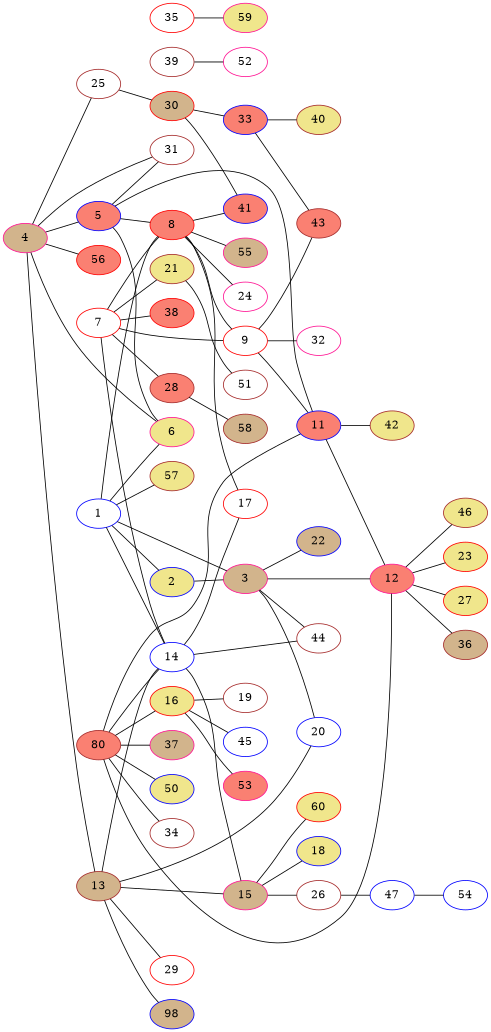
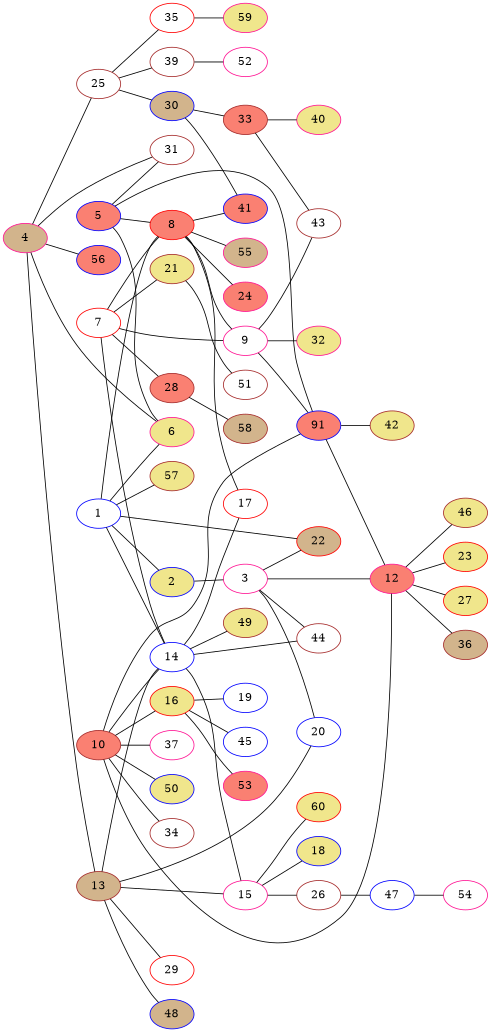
none -> (135, 51)
none -> (135, 73)
(172, 106) -> (172, 106)
(245, 120) -> (245, 120)
(319, 120) -> (319, 120)
(319, 223) -> (319, 223)
(62, 227) -> none
(99, 260) -> (99, 260)
(245, 297) -> (245, 297)
(172, 313) -> none
(245, 341) -> (245, 341)
(319, 341) -> (319, 341)
(319, 426) -> (319, 426)
(319, 541) -> (319, 541)
(172, 546) -> (213, 528)
(245, 579) -> (245, 579)
none -> (245, 623)
(245, 698) -> (245, 698)
(99, 745) -> (99, 745)
(172, 745) -> (172, 745)
(245, 895) -> (245, 895)
(466, 895) -> (466, 895)
(172, 1014) -> (172, 1014)
